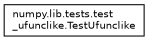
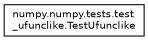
(74, 20) -> (74, 20)
